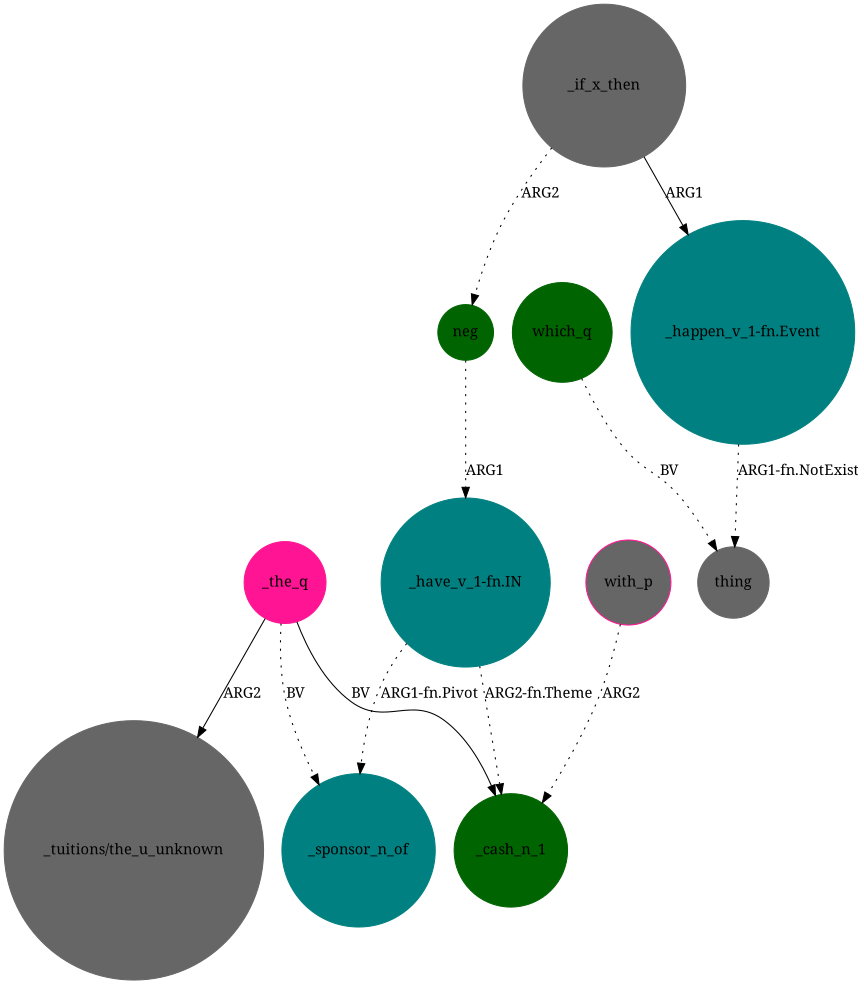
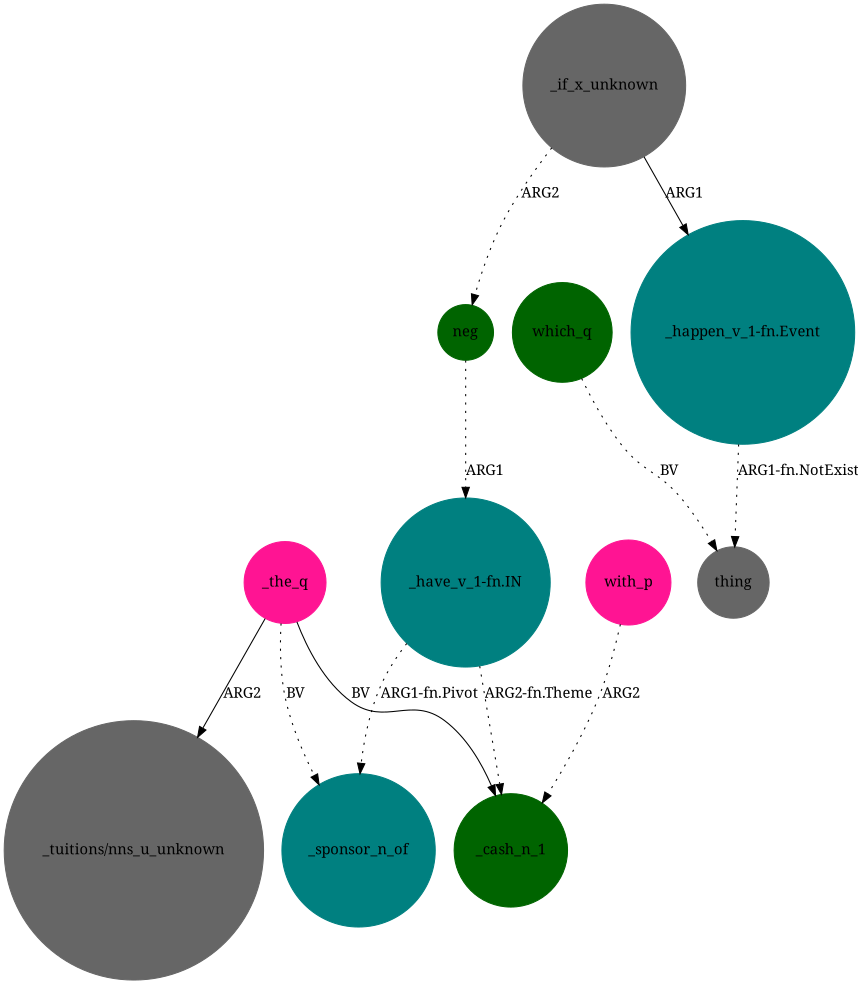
(604, 86) -> (604, 86)
(628, 583) -> (628, 583)
(134, 850) -> (134, 850)
